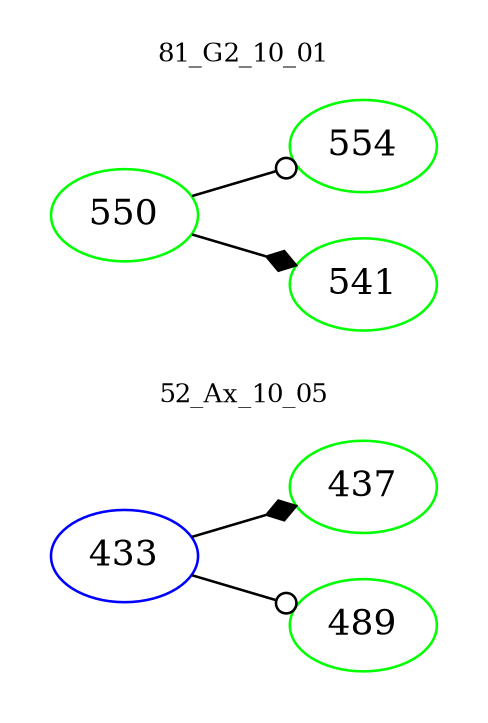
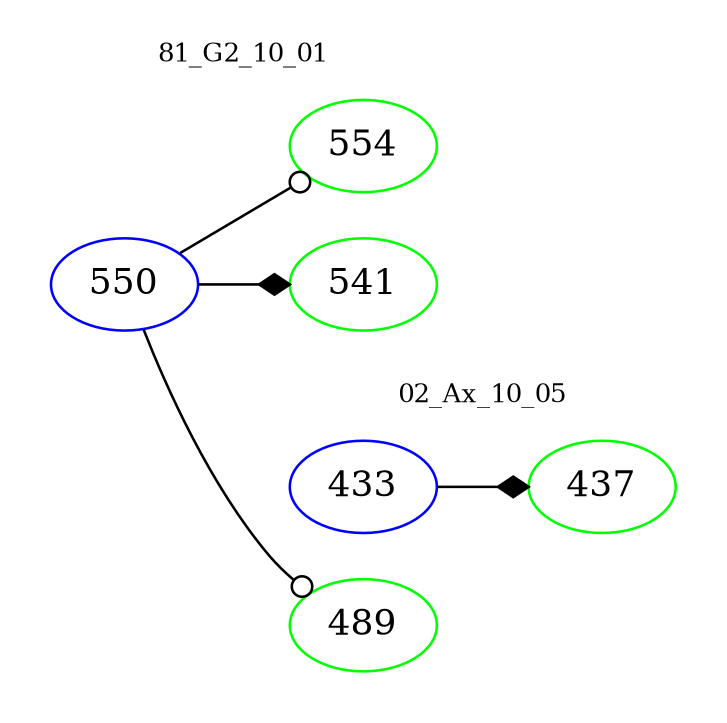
(125, 215) -> (125, 284)
(244, 396) -> (483, 396)
(234, 588) -> (206, 462)
